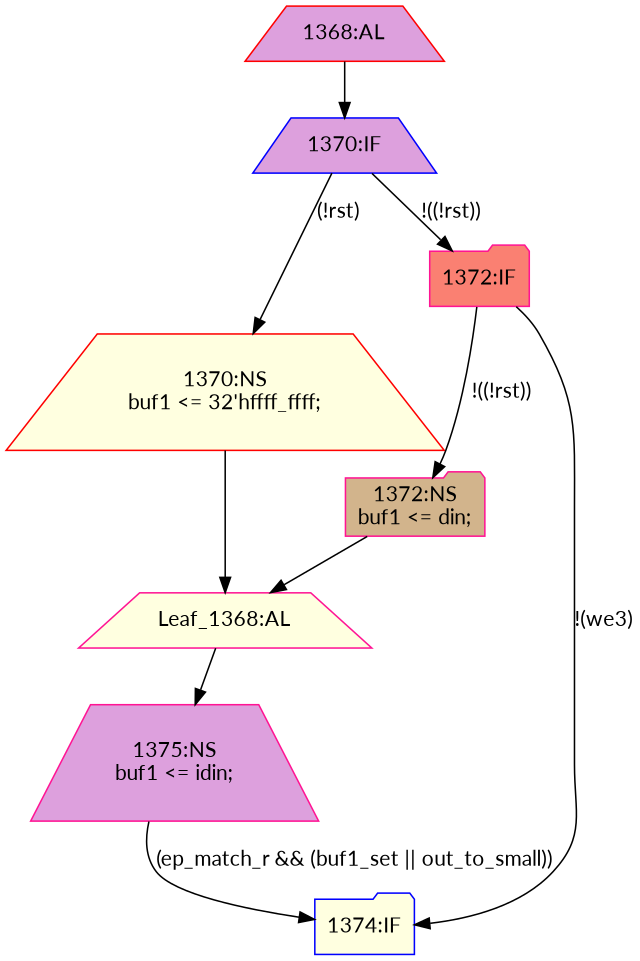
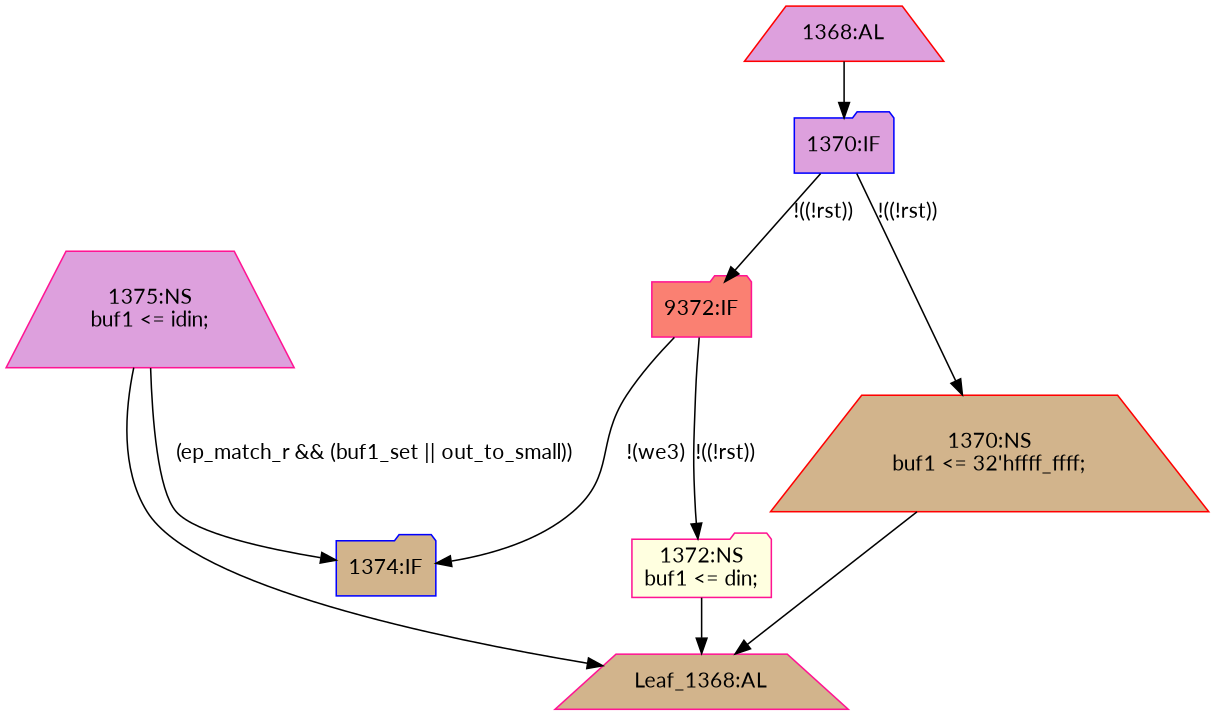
(345, 146) -> (844, 146)
(339, 212) -> (908, 212)
(479, 279) -> (702, 309)
(225, 392) -> (990, 453)
(415, 507) -> (702, 568)
(225, 620) -> (702, 682)
(208, 669) -> (286, 592)
(365, 927) -> (386, 568)
